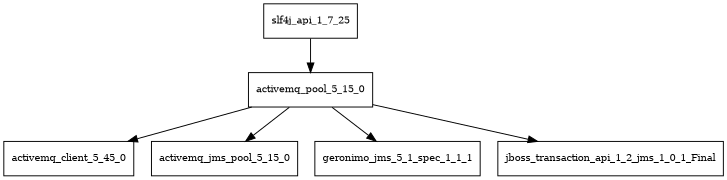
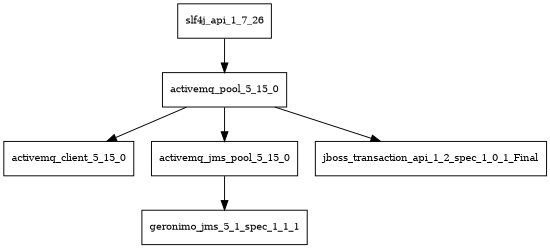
(311, 21) -> (225, 21)
(350, 121) -> (225, 188)
(69, 159) -> (69, 159)
(611, 159) -> (431, 159)
